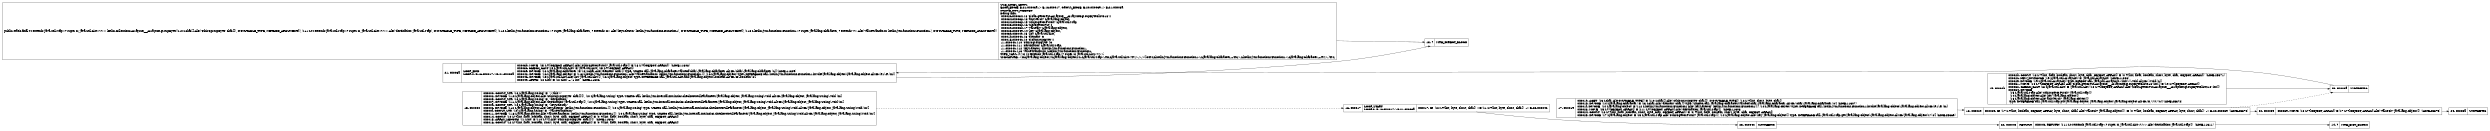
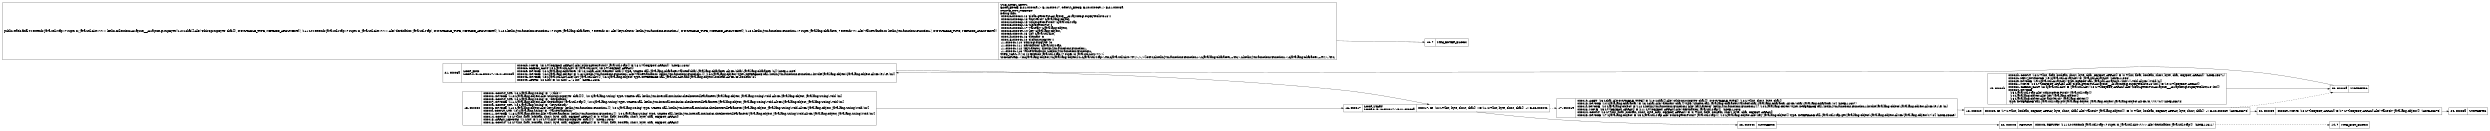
(1452, 42) -> (1452, 42)
(1150, 74) -> (1163, 77)
(1109, 108) -> (1109, 108)
none -> (1552, 108)
(2271, 125) -> (2271, 125)
